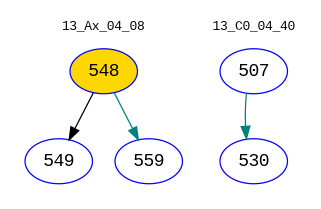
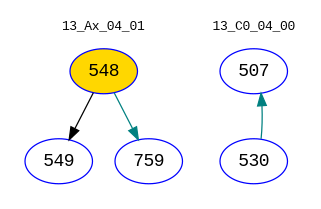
(104, 27) -> (104, 27)
(254, 27) -> (254, 27)
(245, 110) -> (262, 122)
(149, 161) -> (149, 161)
